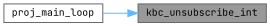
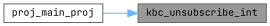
(53, 13) -> (53, 13)
